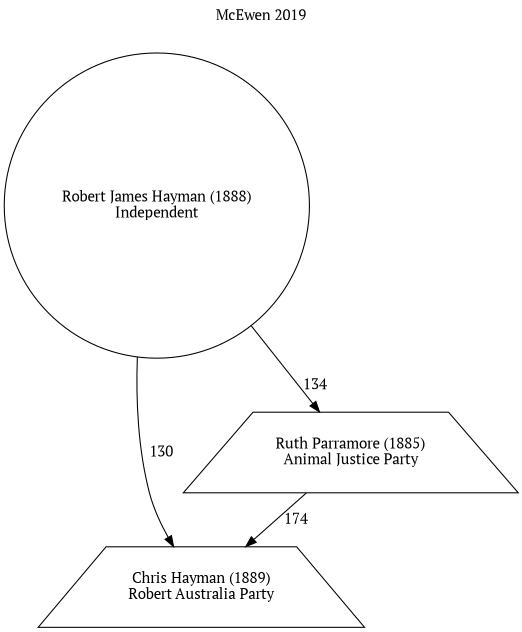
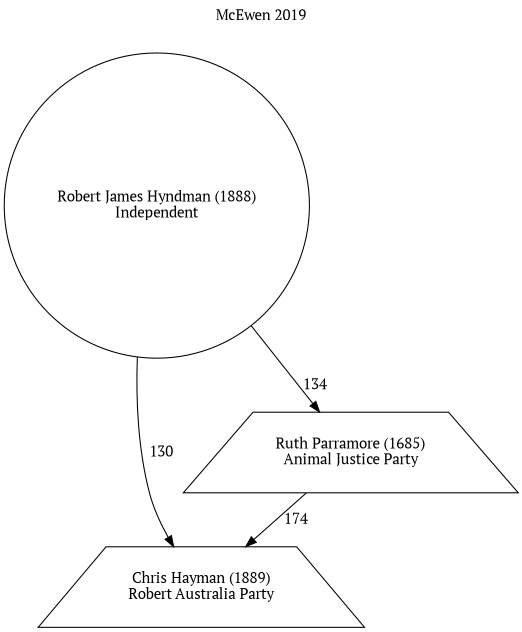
(157, 206) -> (157, 206)
(351, 453) -> (351, 453)
